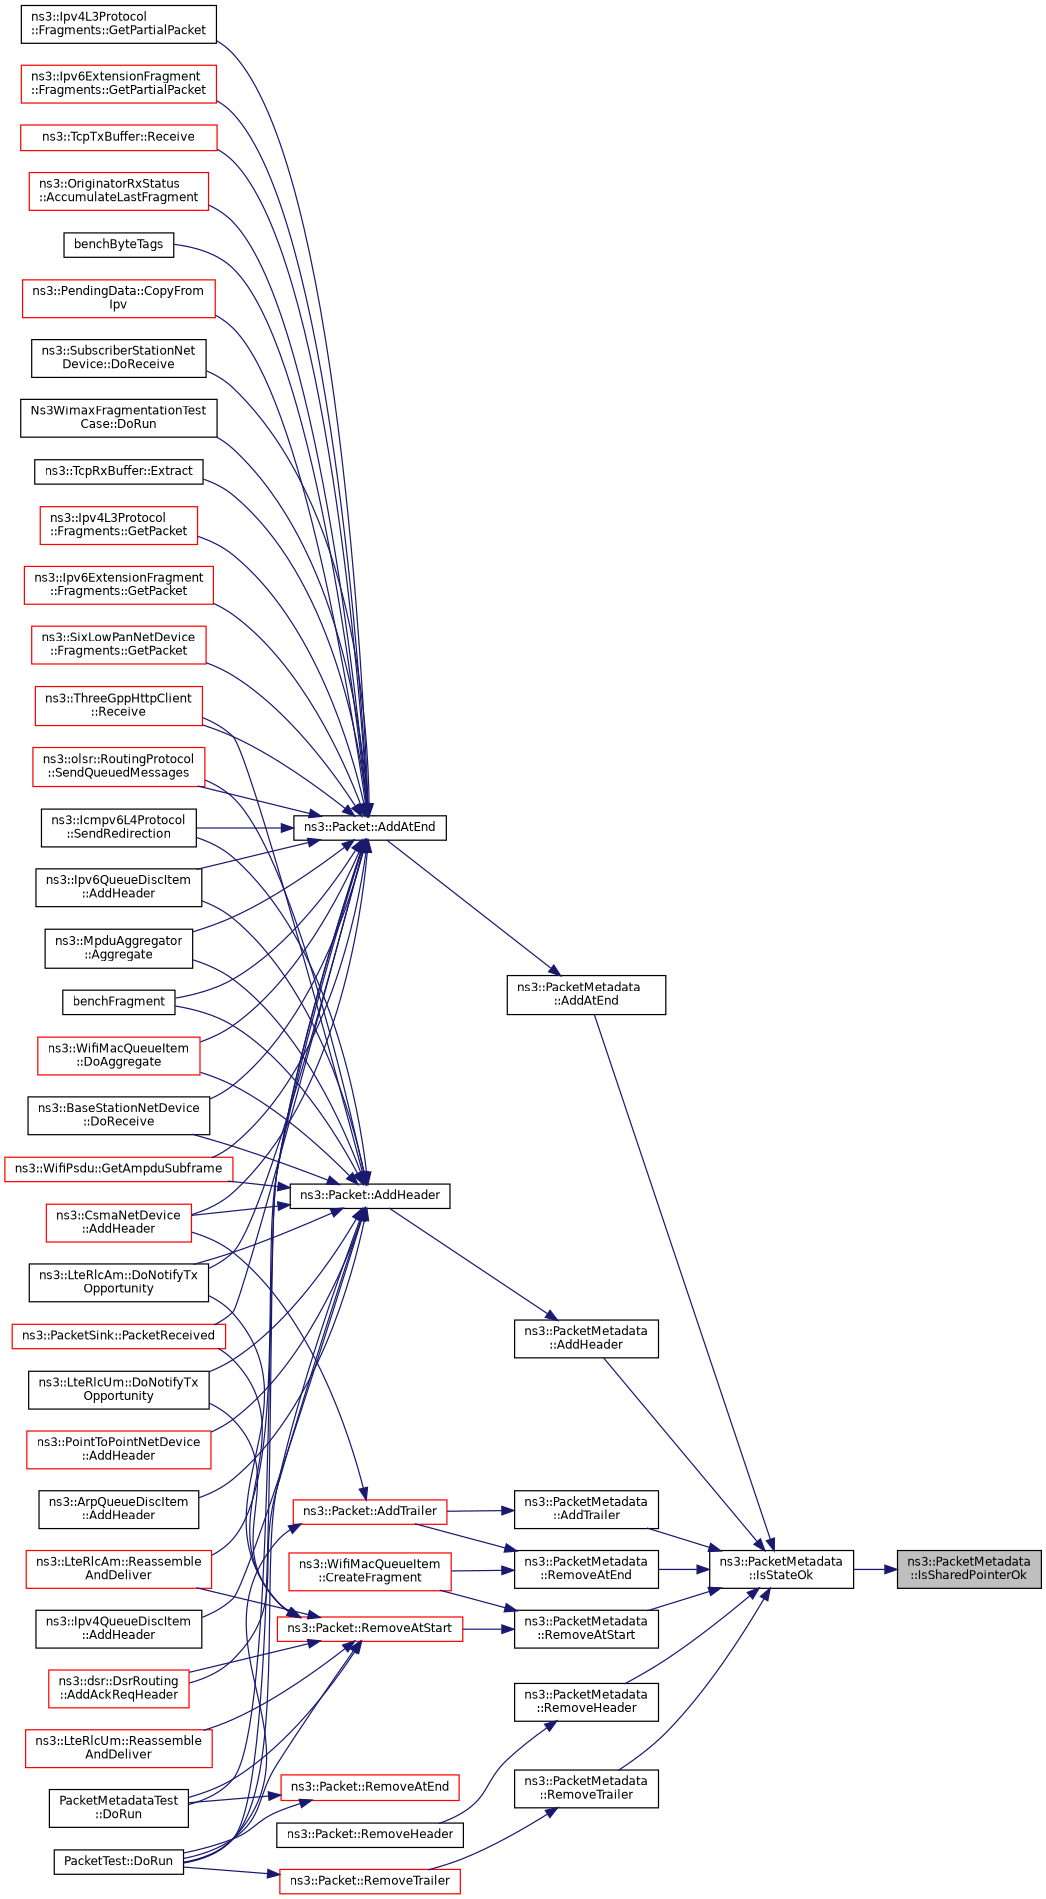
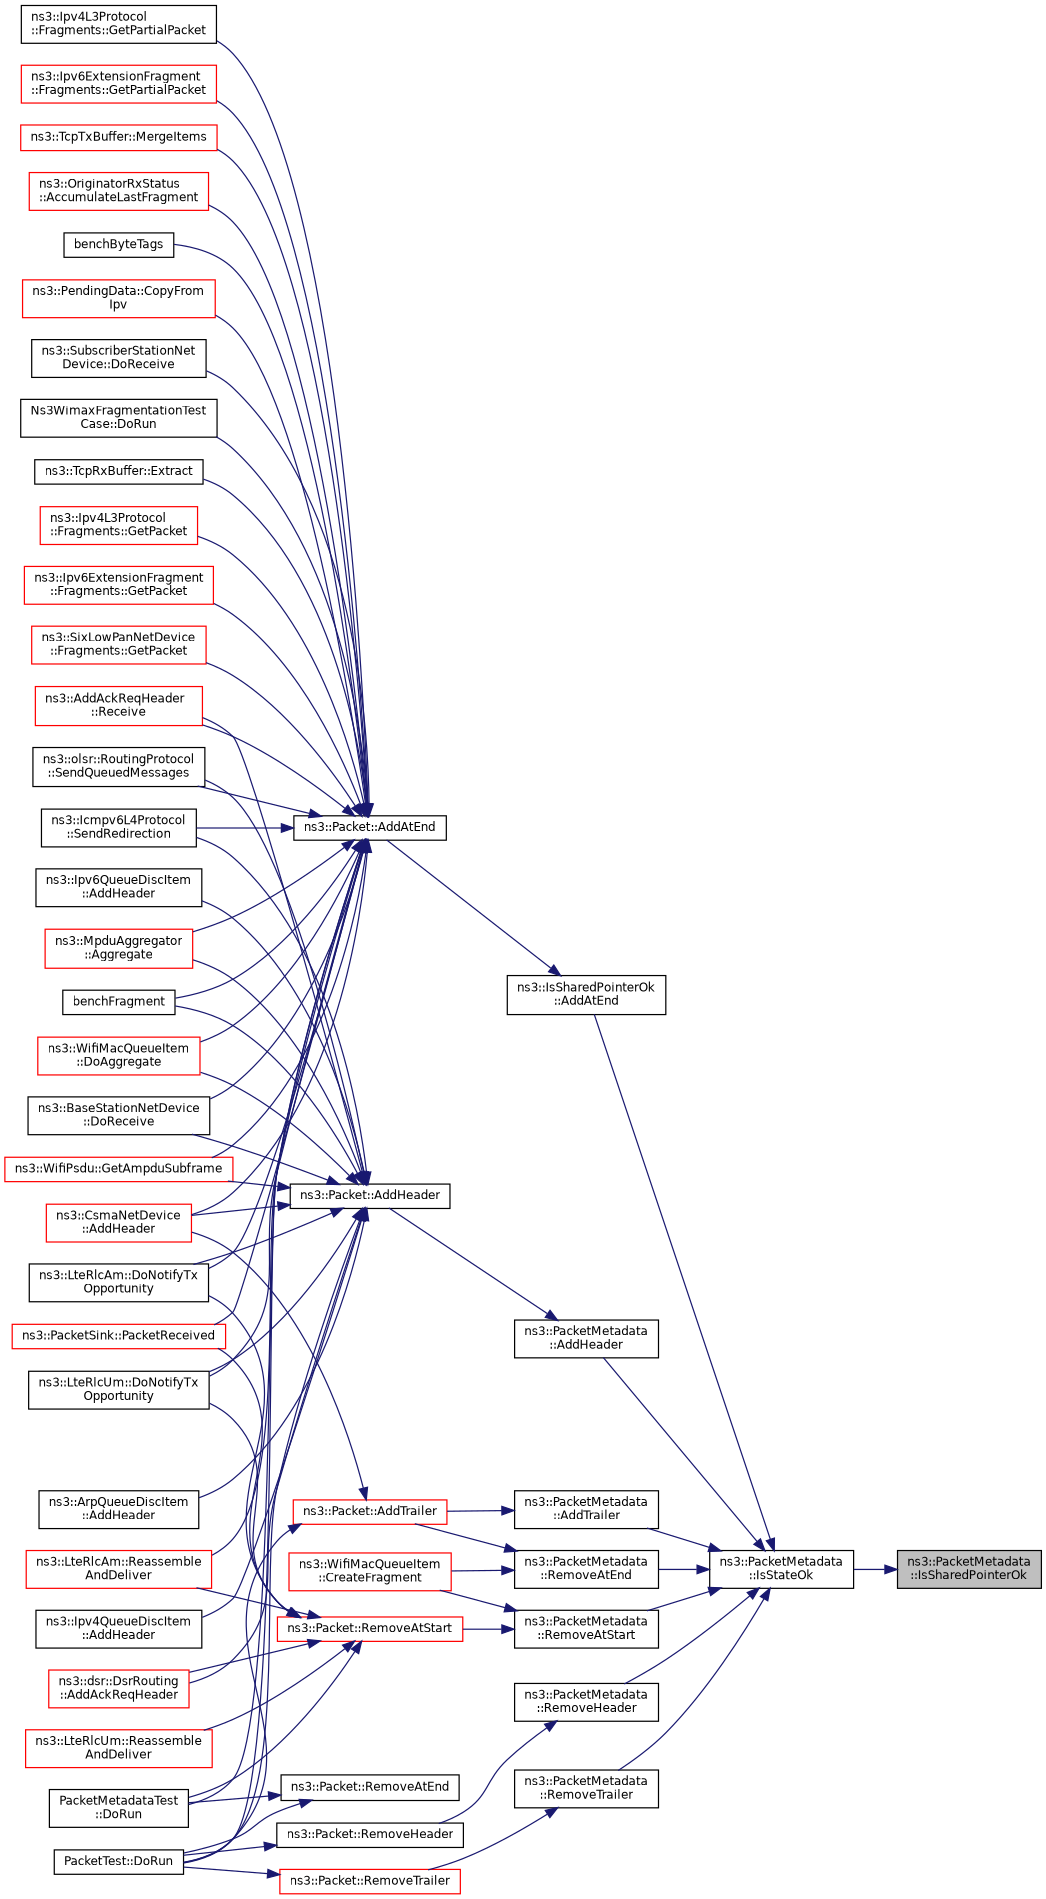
(119, 138) -> (119, 138)
(119, 706) -> (119, 706)
(119, 767) -> (119, 767)
(252, 856) -> (290, 1121)
(119, 949) -> (119, 949)
(587, 995) -> (587, 995)
(119, 1450) -> none
(276, 1766) -> (234, 1850)
(370, 1788) -> (370, 1788)
